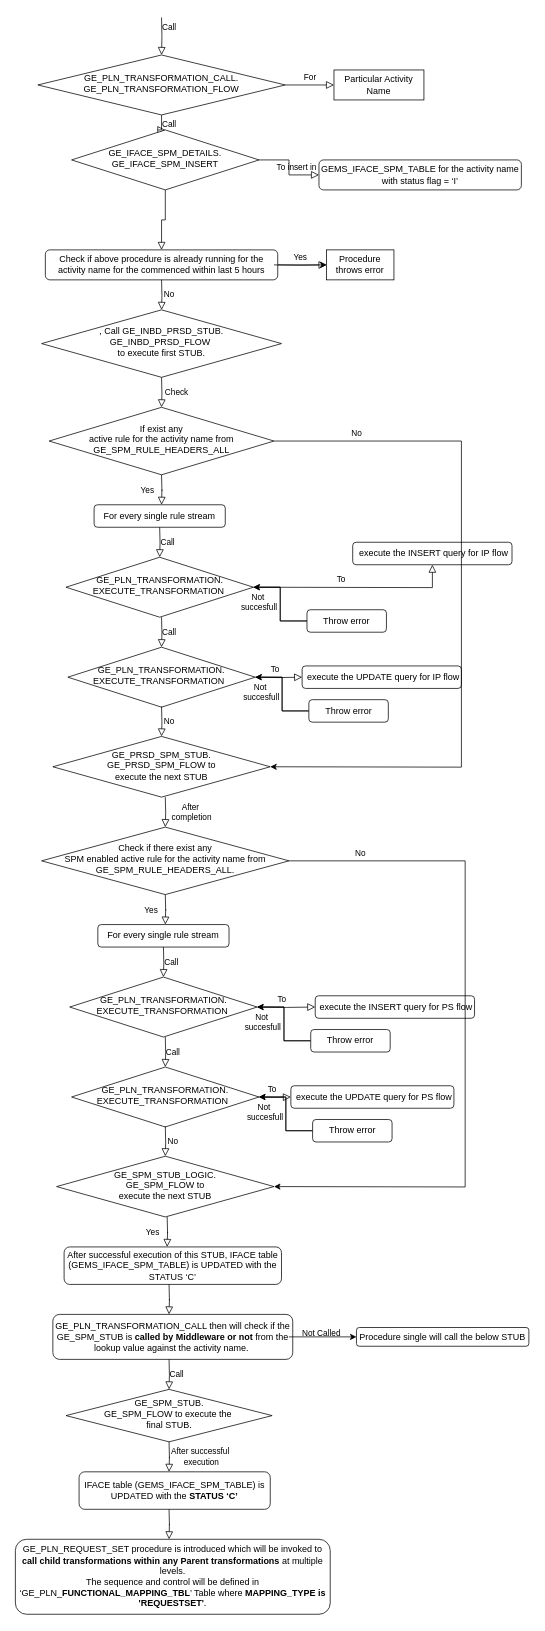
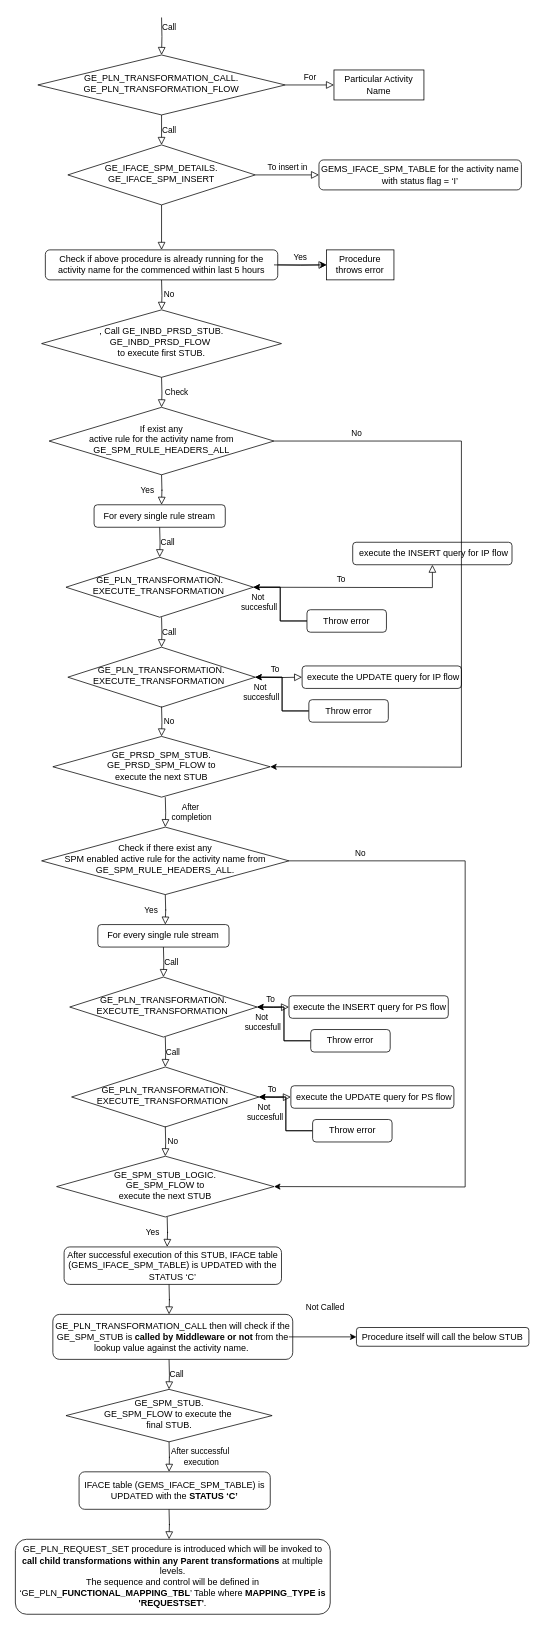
(165, 159) -> (162, 174)
(395, 1007) -> (369, 1007)
(321, 1333) -> (325, 1307)
(443, 1337) -> (443, 1337)
